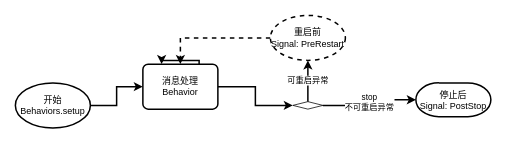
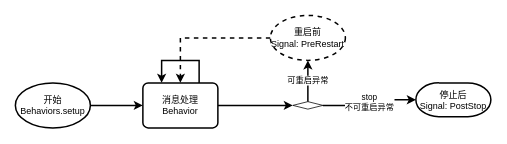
(180, 87) -> (180, 105)
